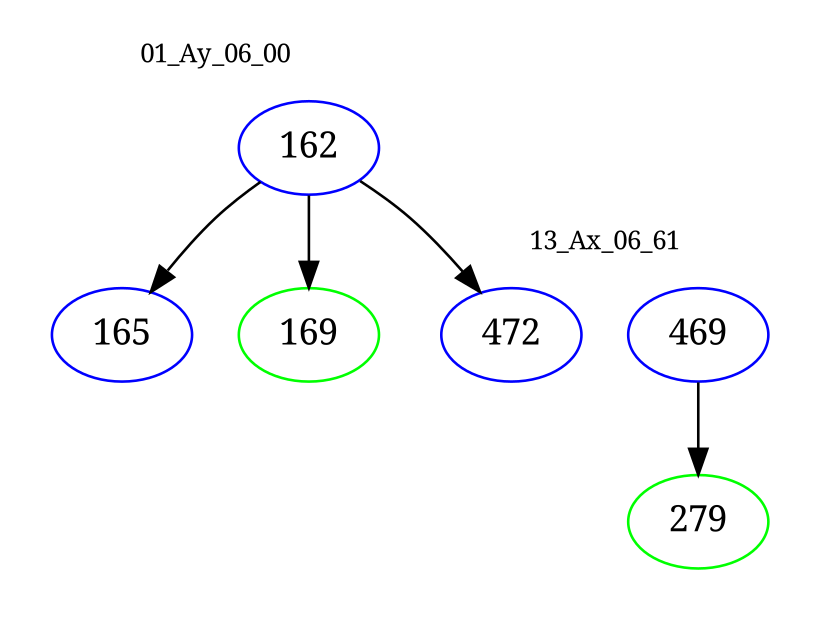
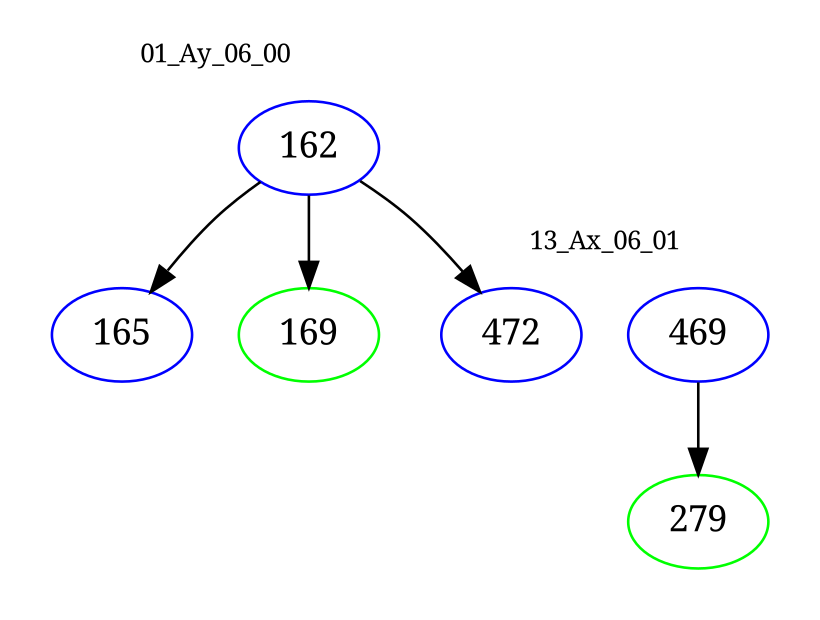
(605, 243) -> (605, 243)
